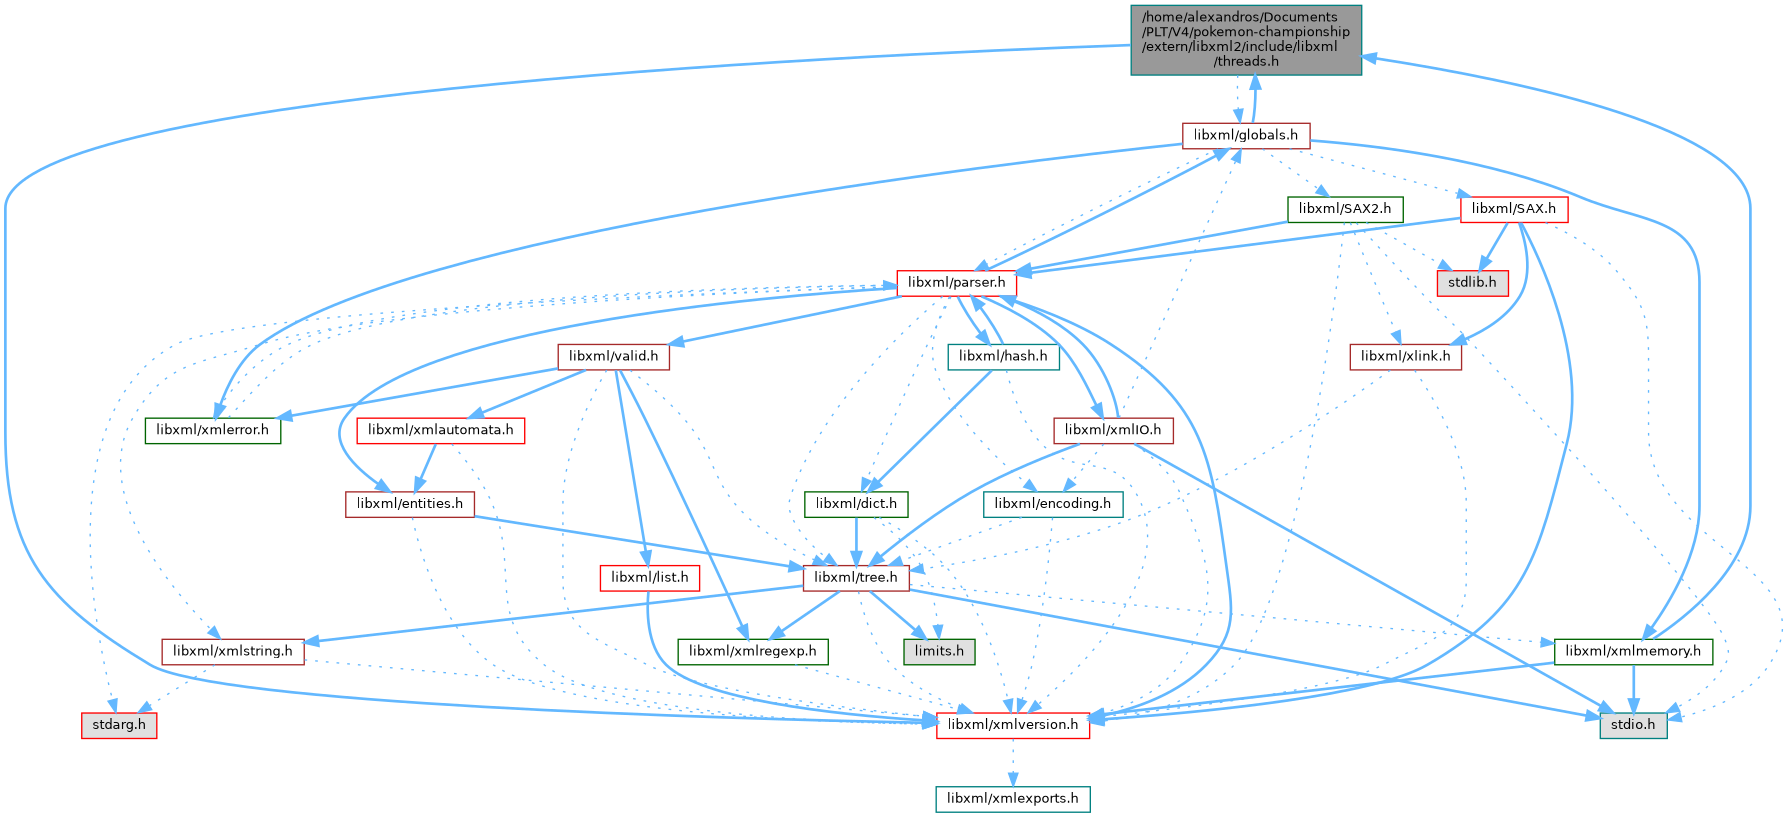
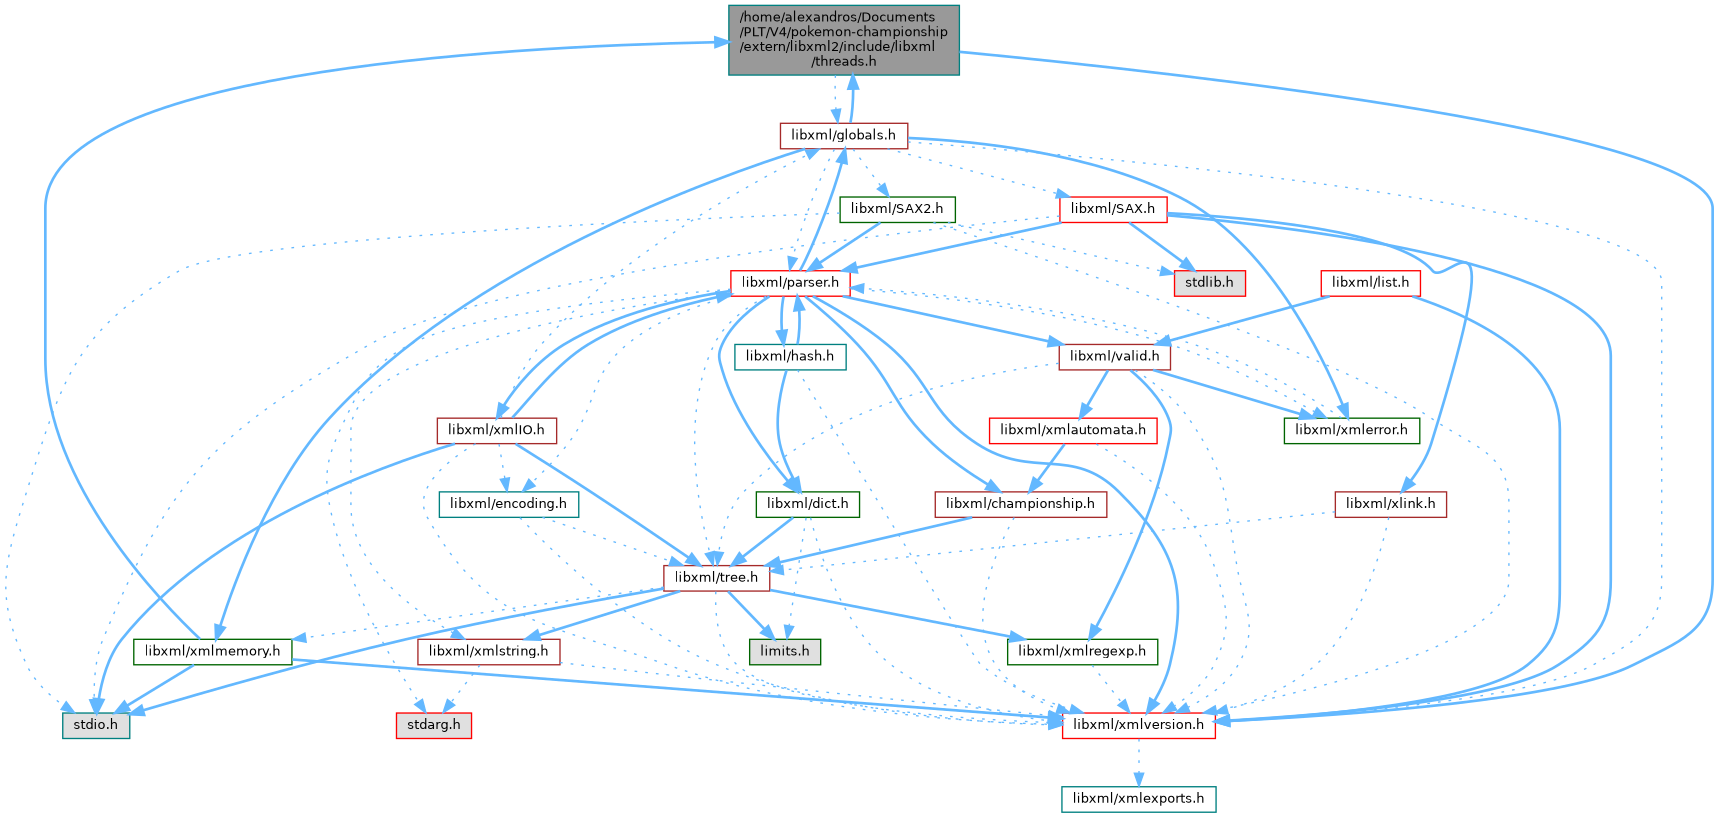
(1373, 277) -> none
none -> (1662, 286)
(908, 387) -> (728, 387)
(631, 461) -> (1250, 318)
(410, 505) -> (1021, 505)
